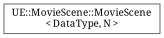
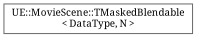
(82, 19) -> (98, 19)
